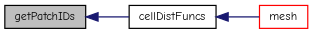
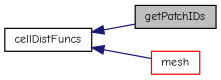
(114, 17) -> (119, 27)
